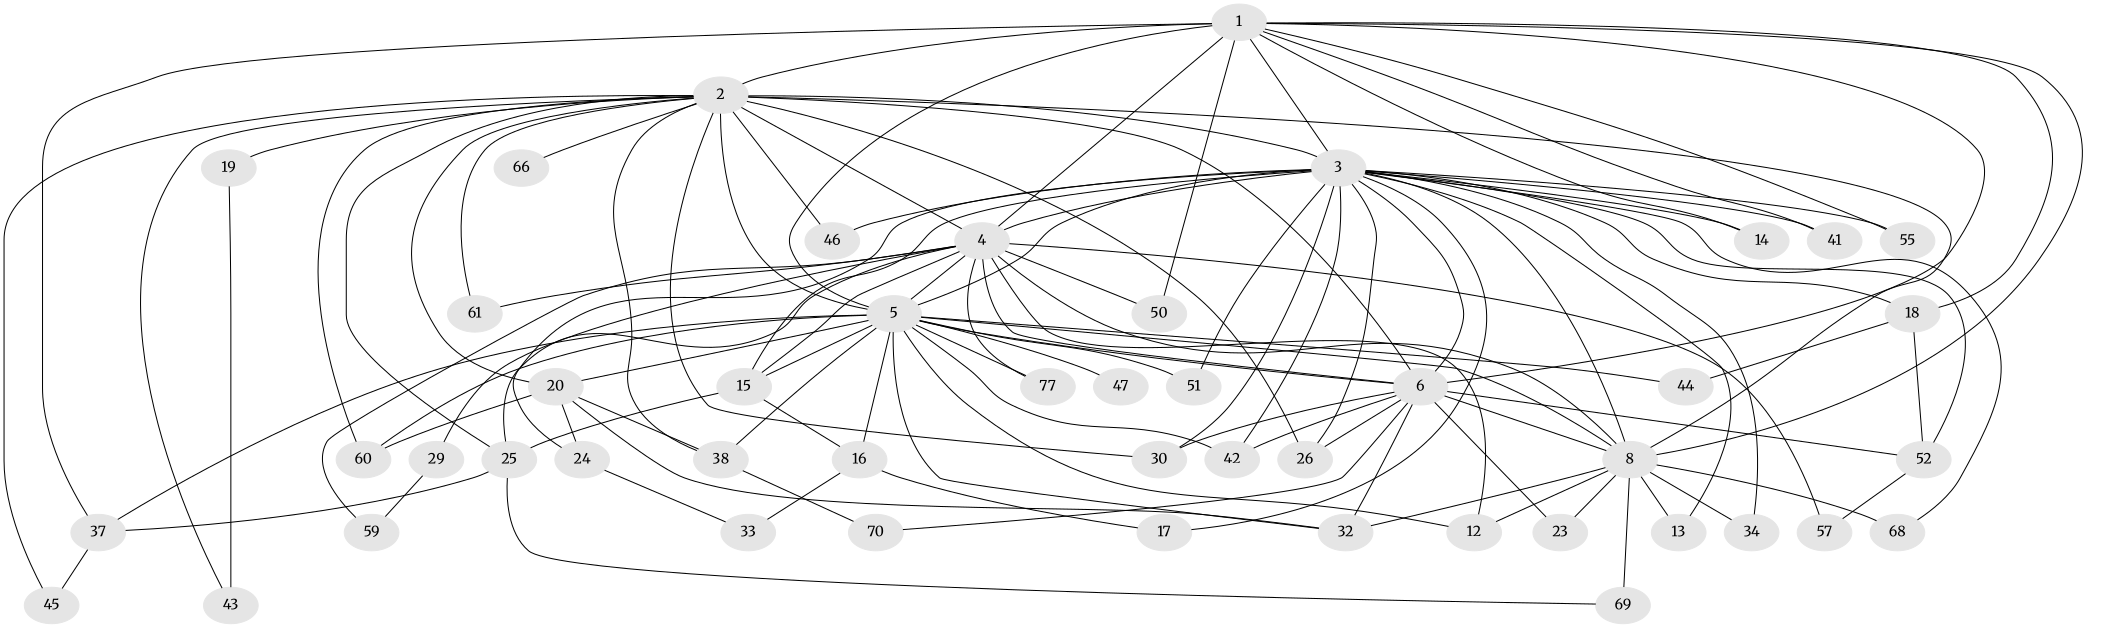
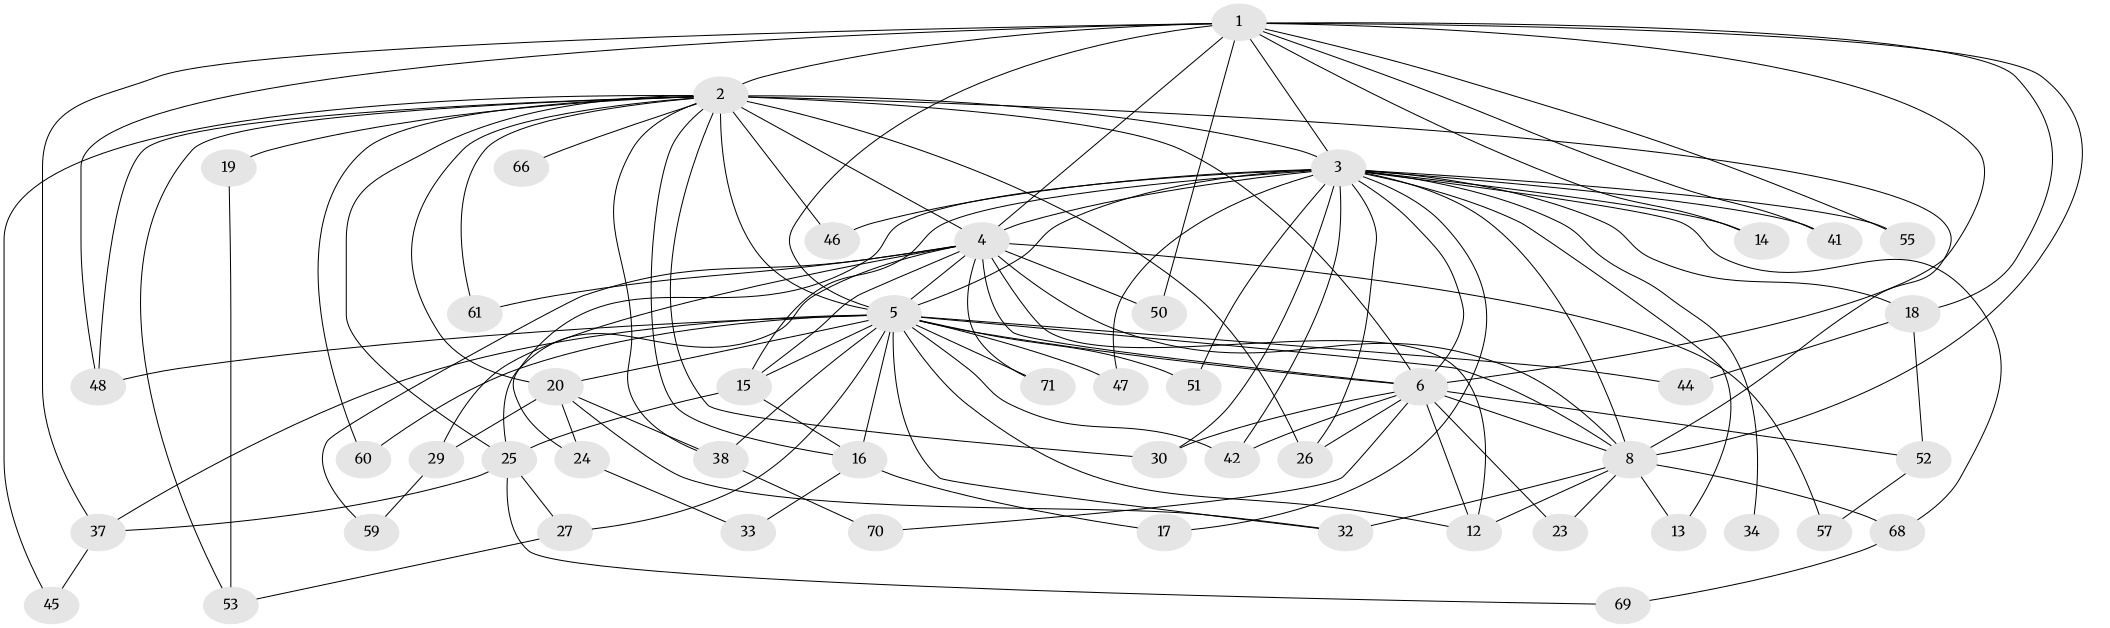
(1710, 264) -> (1170, 244)
none -> (655, 348)
none -> (98, 387)
(1048, 387) -> (1048, 387)
(469, 416) -> (496, 423)
(1384, 460) -> (1447, 460)
(1691, 496) -> none
none -> (565, 533)
(1627, 533) -> (1764, 578)
(231, 605) -> (231, 605)
